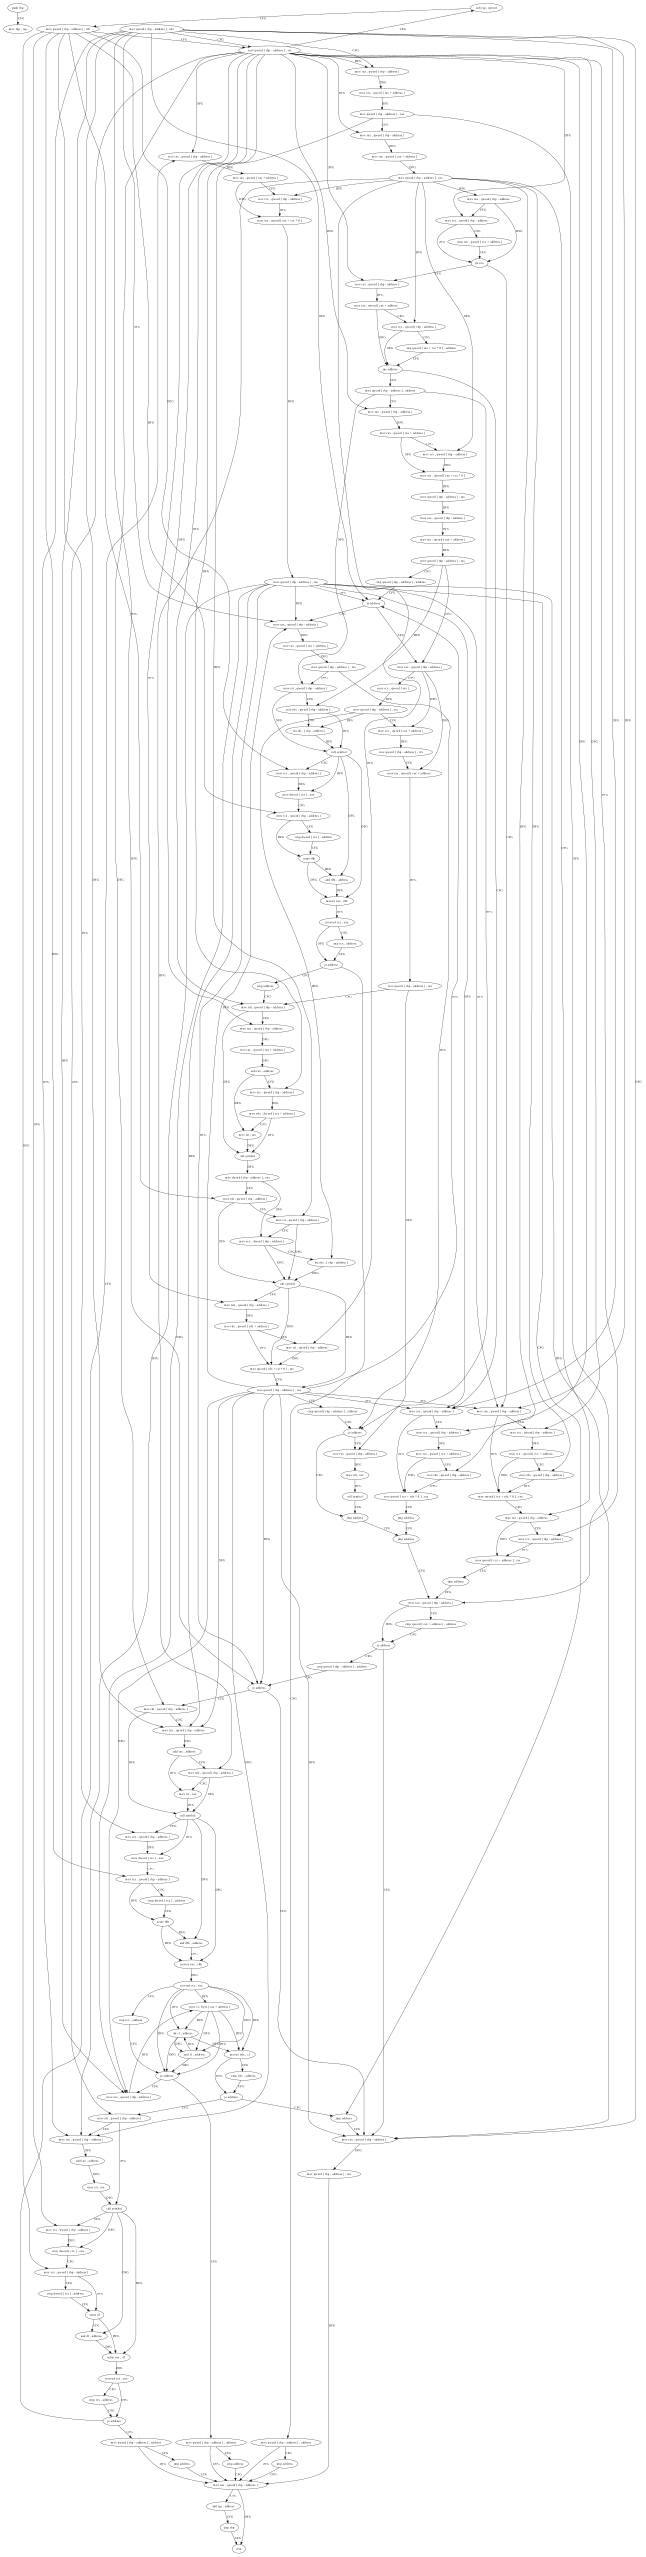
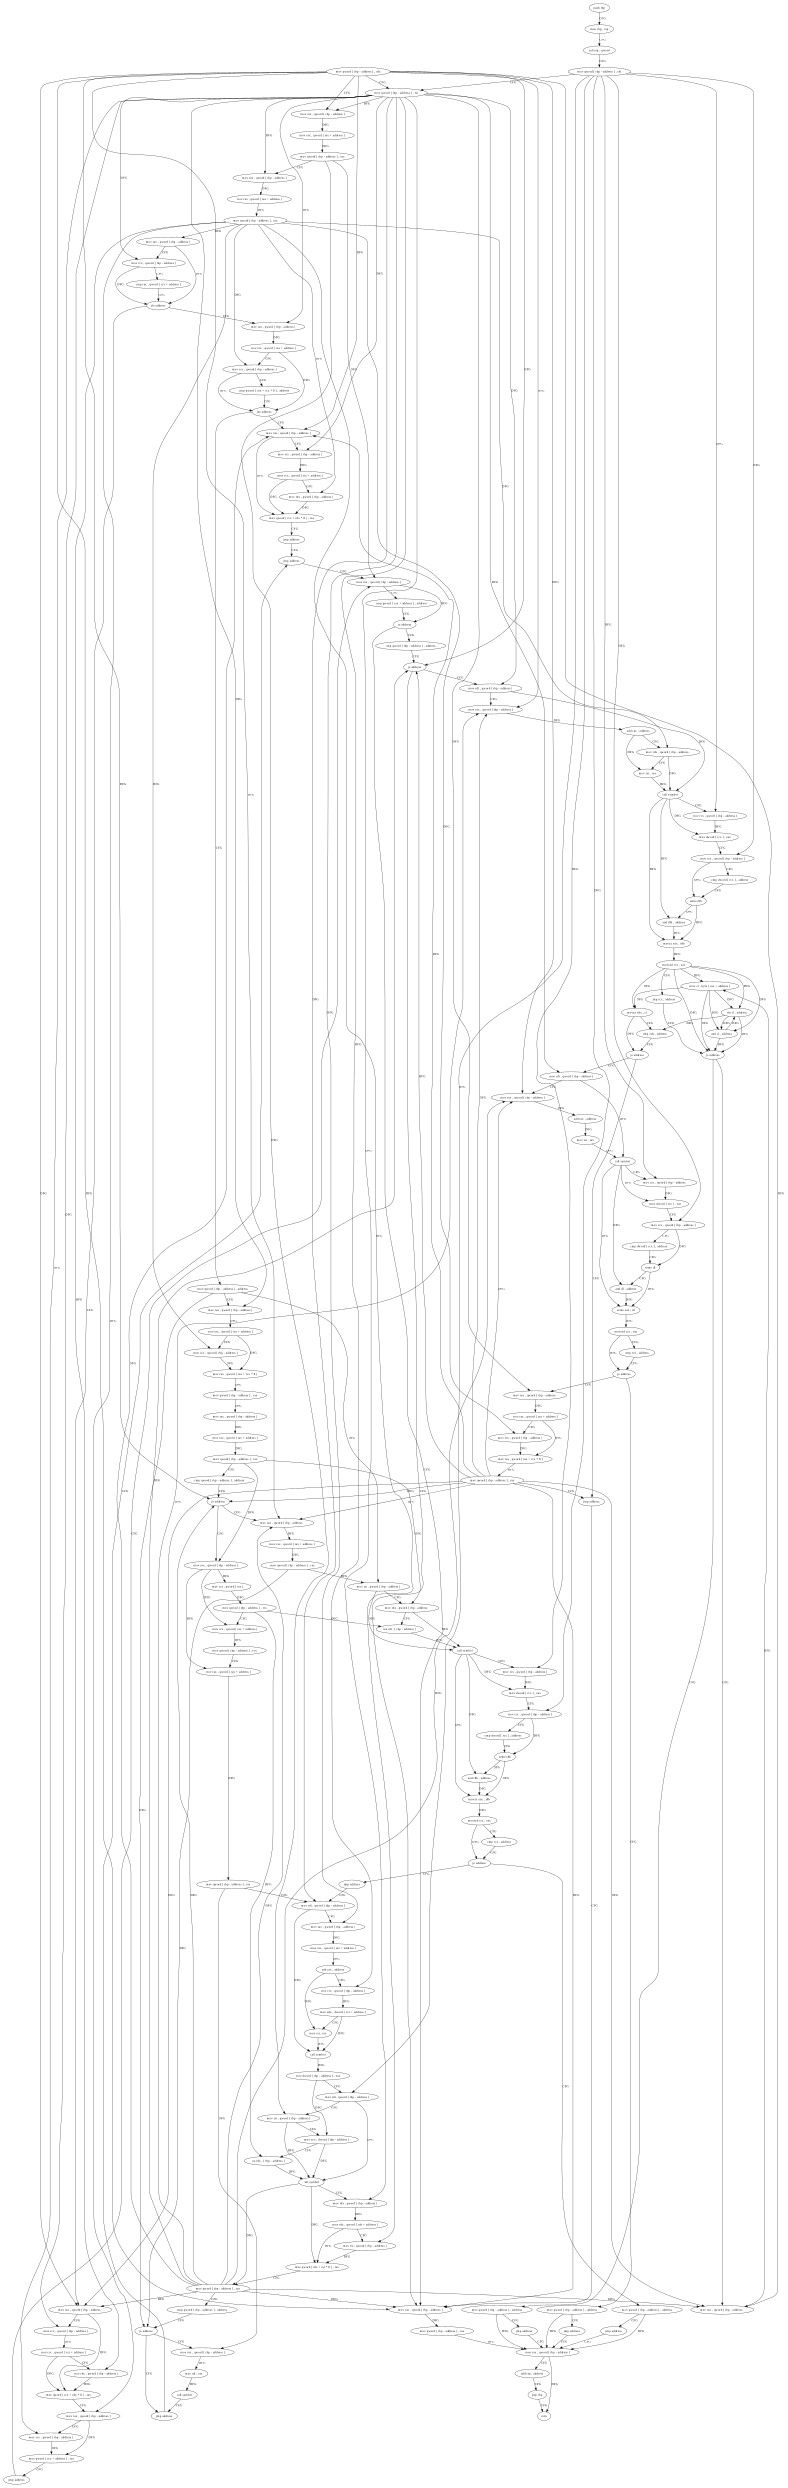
(379, 29) -> (599, 38)
(480, 263) -> (158, 306)
(209, 2044) -> (695, 1020)
